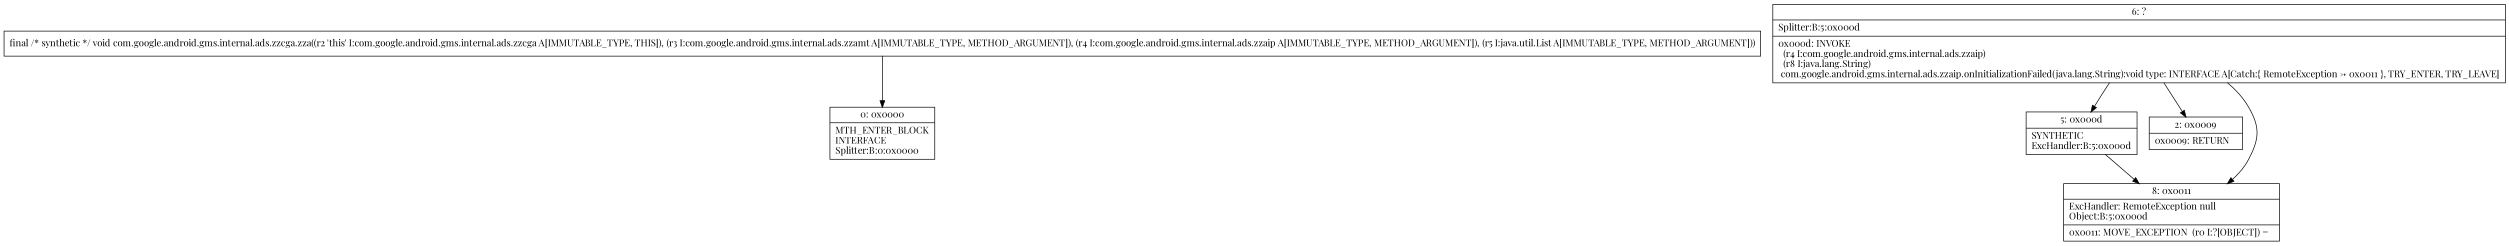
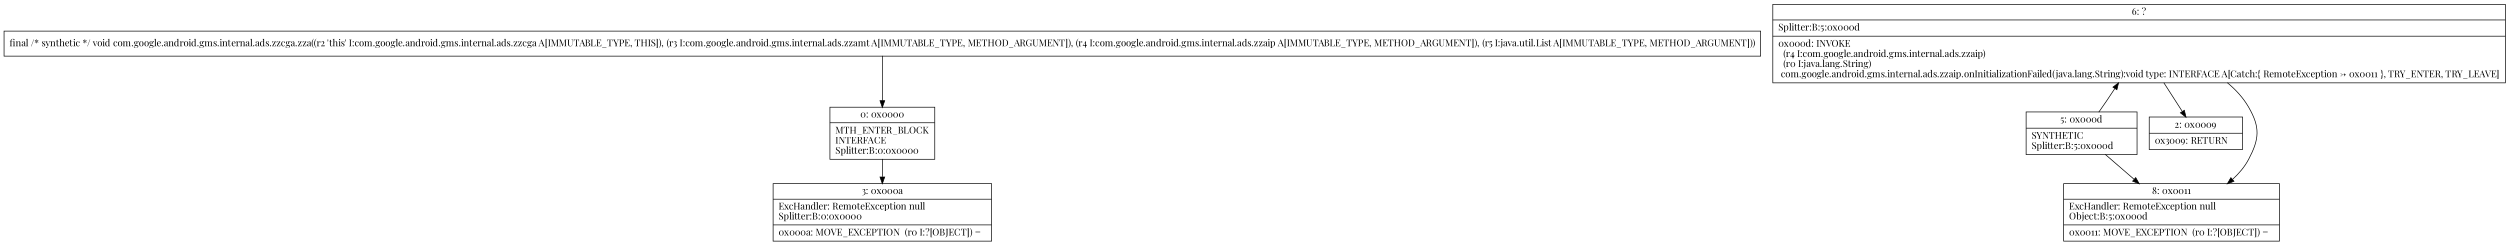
(1825, 64) -> (1825, 64)
(2102, 94) -> (2107, 100)
(2196, 141) -> (2195, 141)
(2082, 146) -> (2072, 146)
none -> (882, 212)
